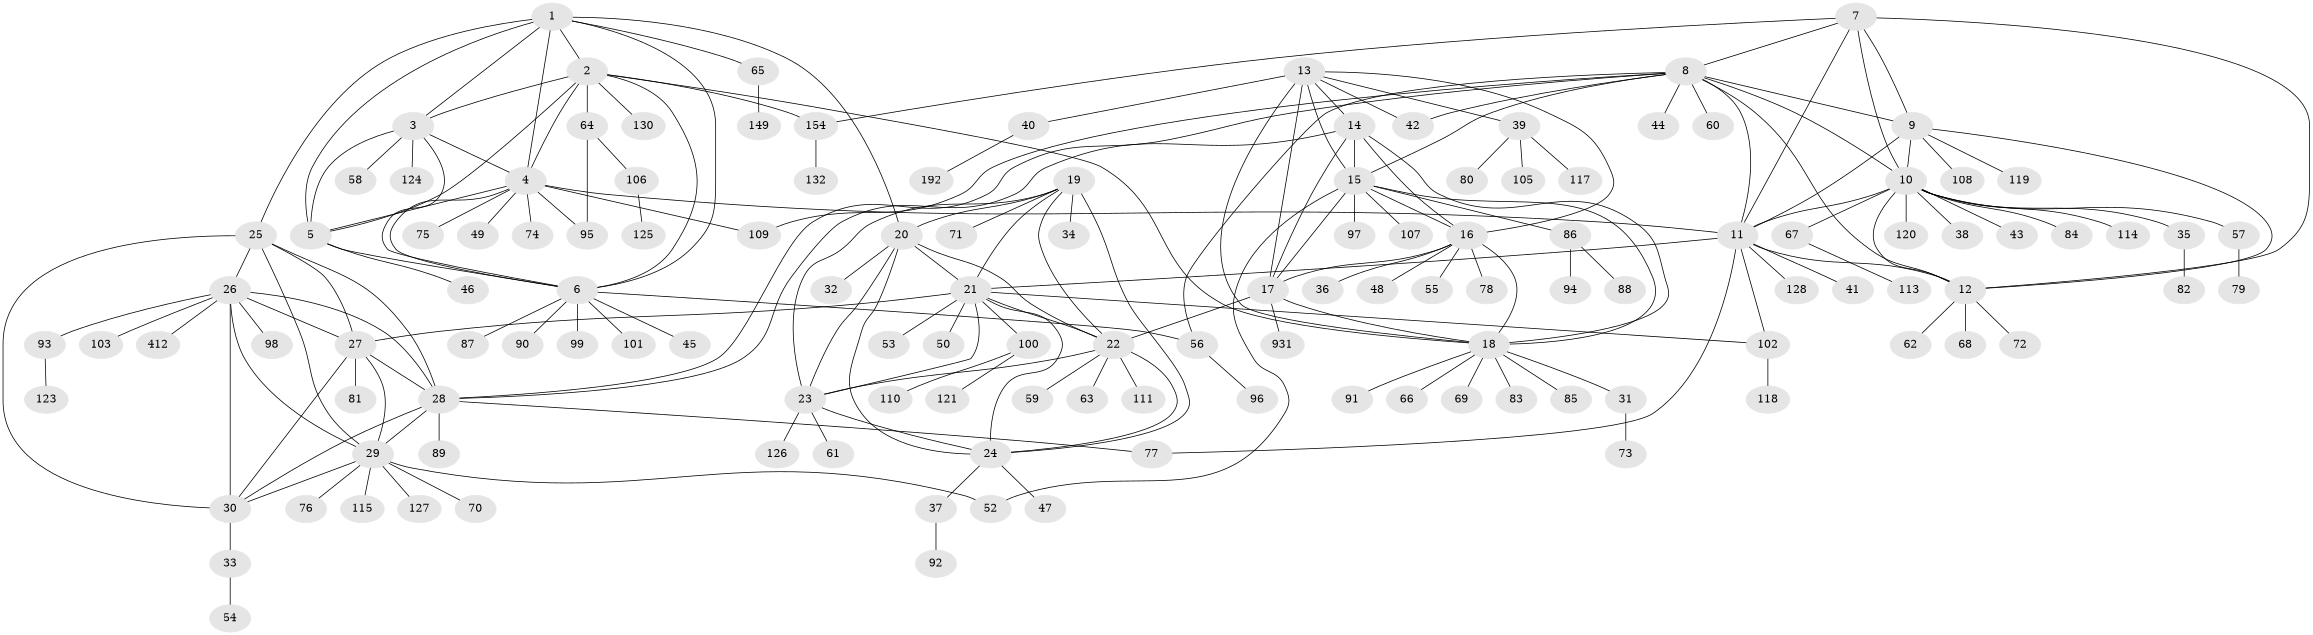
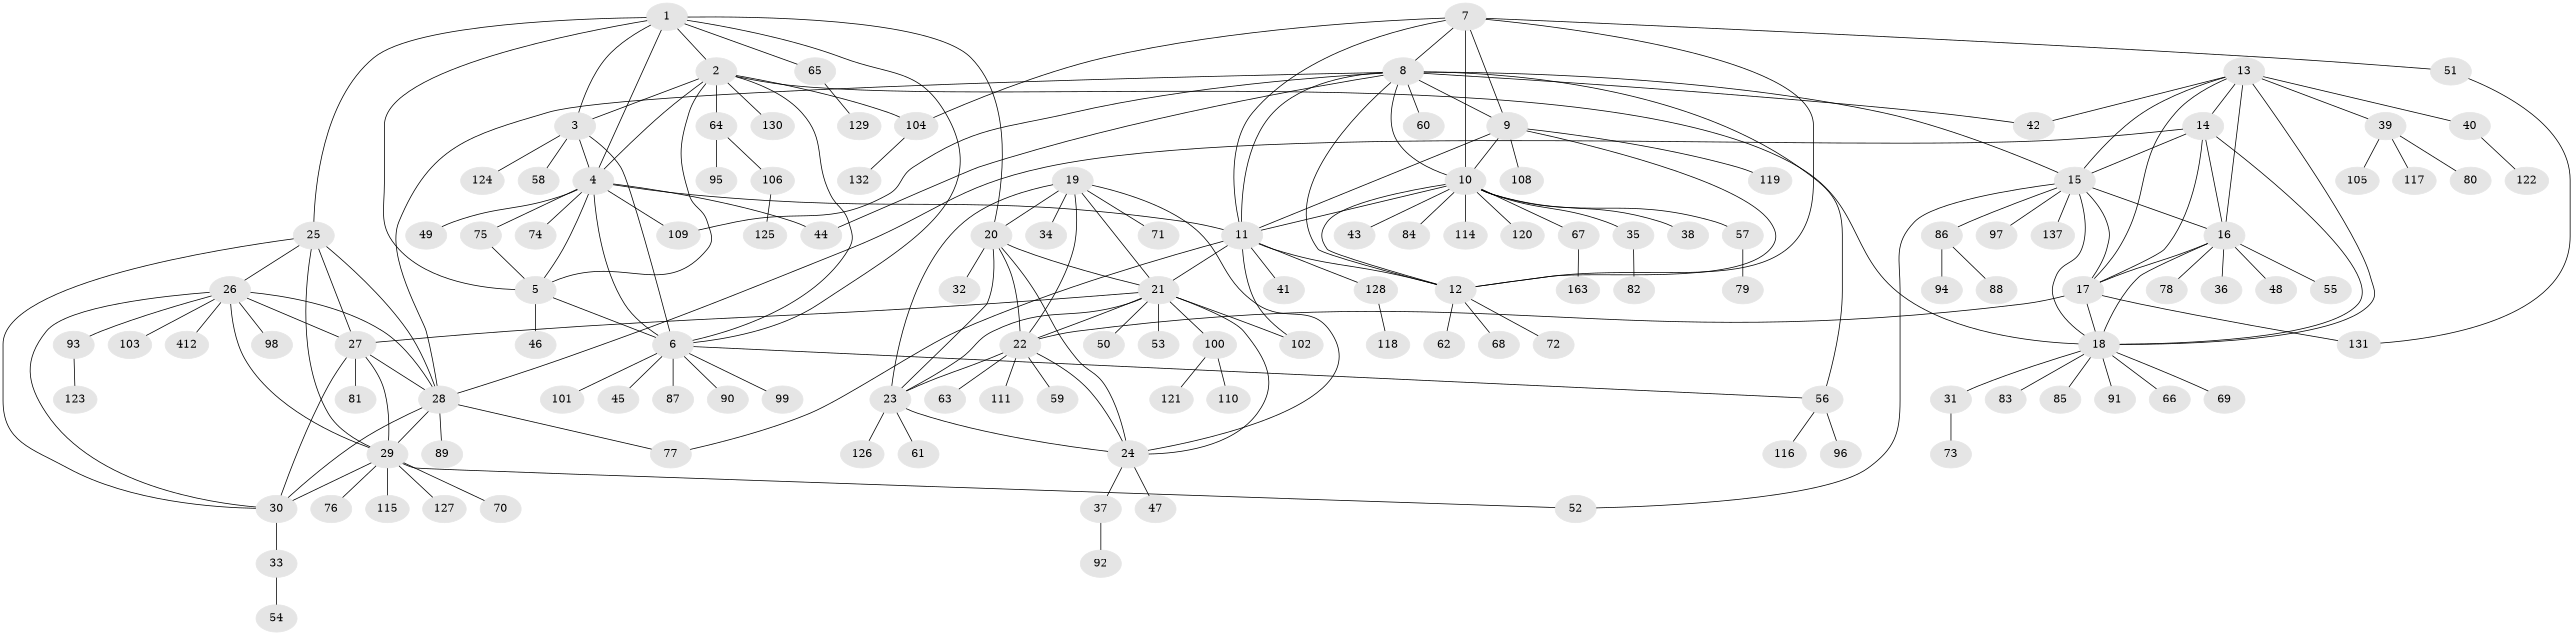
none -> (2451, 71)
(759, 126) -> (859, 126)
(816, 126) -> (916, 126)
(334, 161) -> (508, 263)
(931, 181) -> (2527, 181)
(557, 208) -> (716, 201)
(1411, 236) -> (2053, 236)
(1909, 290) -> (1578, 290)
(1282, 345) -> (2359, 345)
(1768, 372) -> (1382, 317)
none -> (1785, 454)
